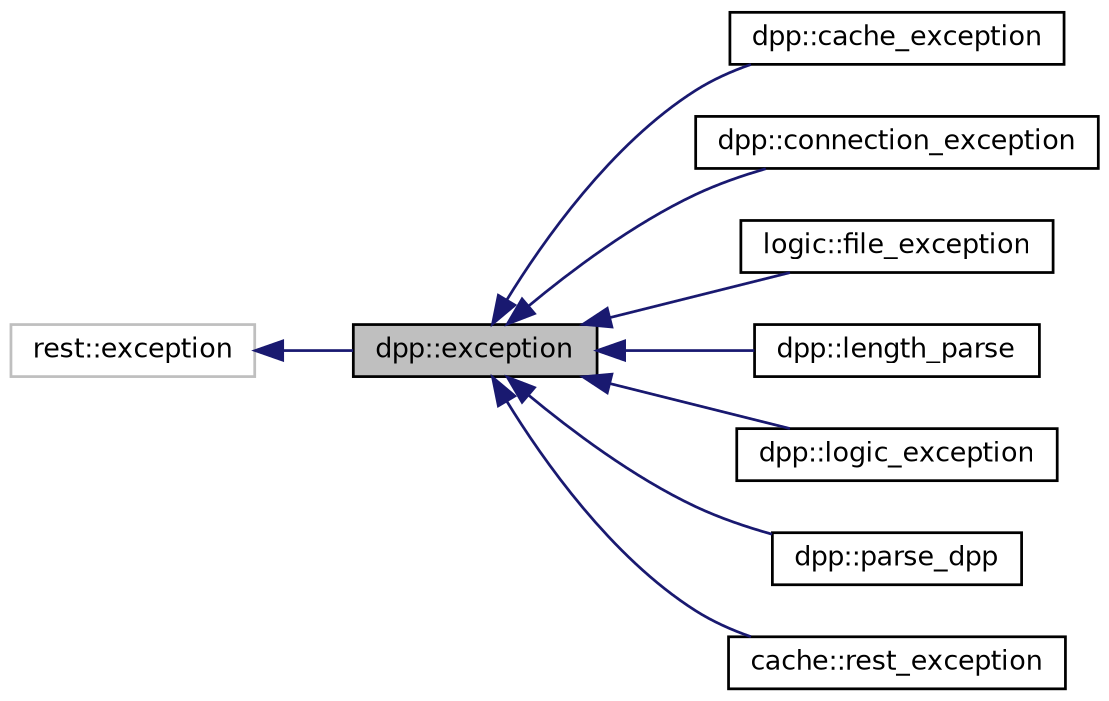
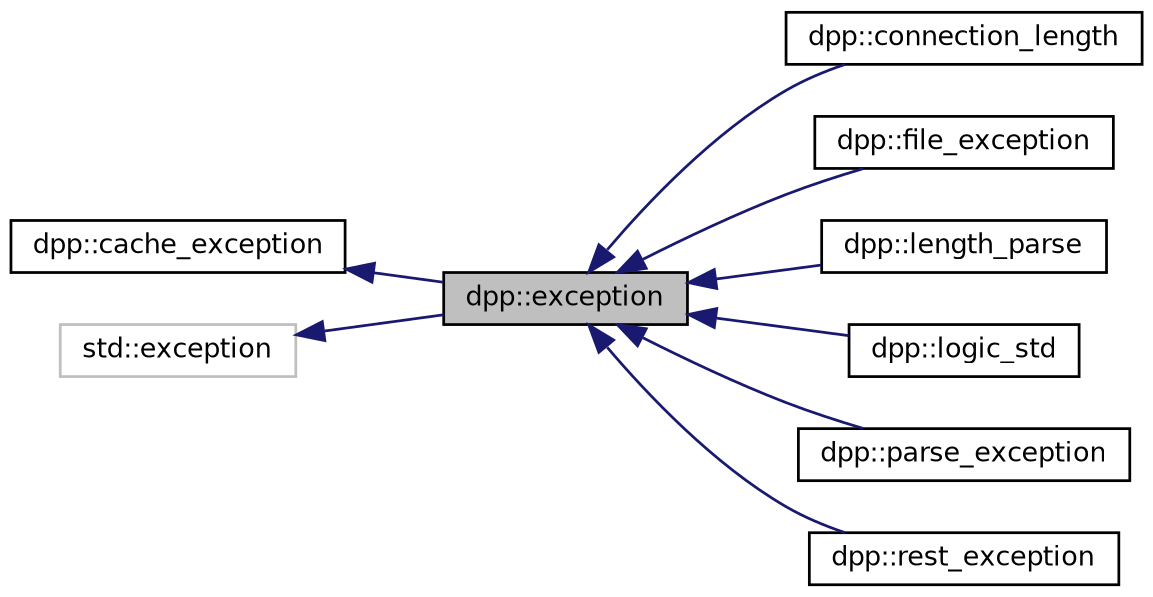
(897, 142) -> (964, 38)
(611, 162) -> (409, 278)
(897, 246) -> (964, 142)
(133, 351) -> (178, 351)
(897, 455) -> (964, 351)
(897, 559) -> (964, 455)
(897, 663) -> (964, 559)
